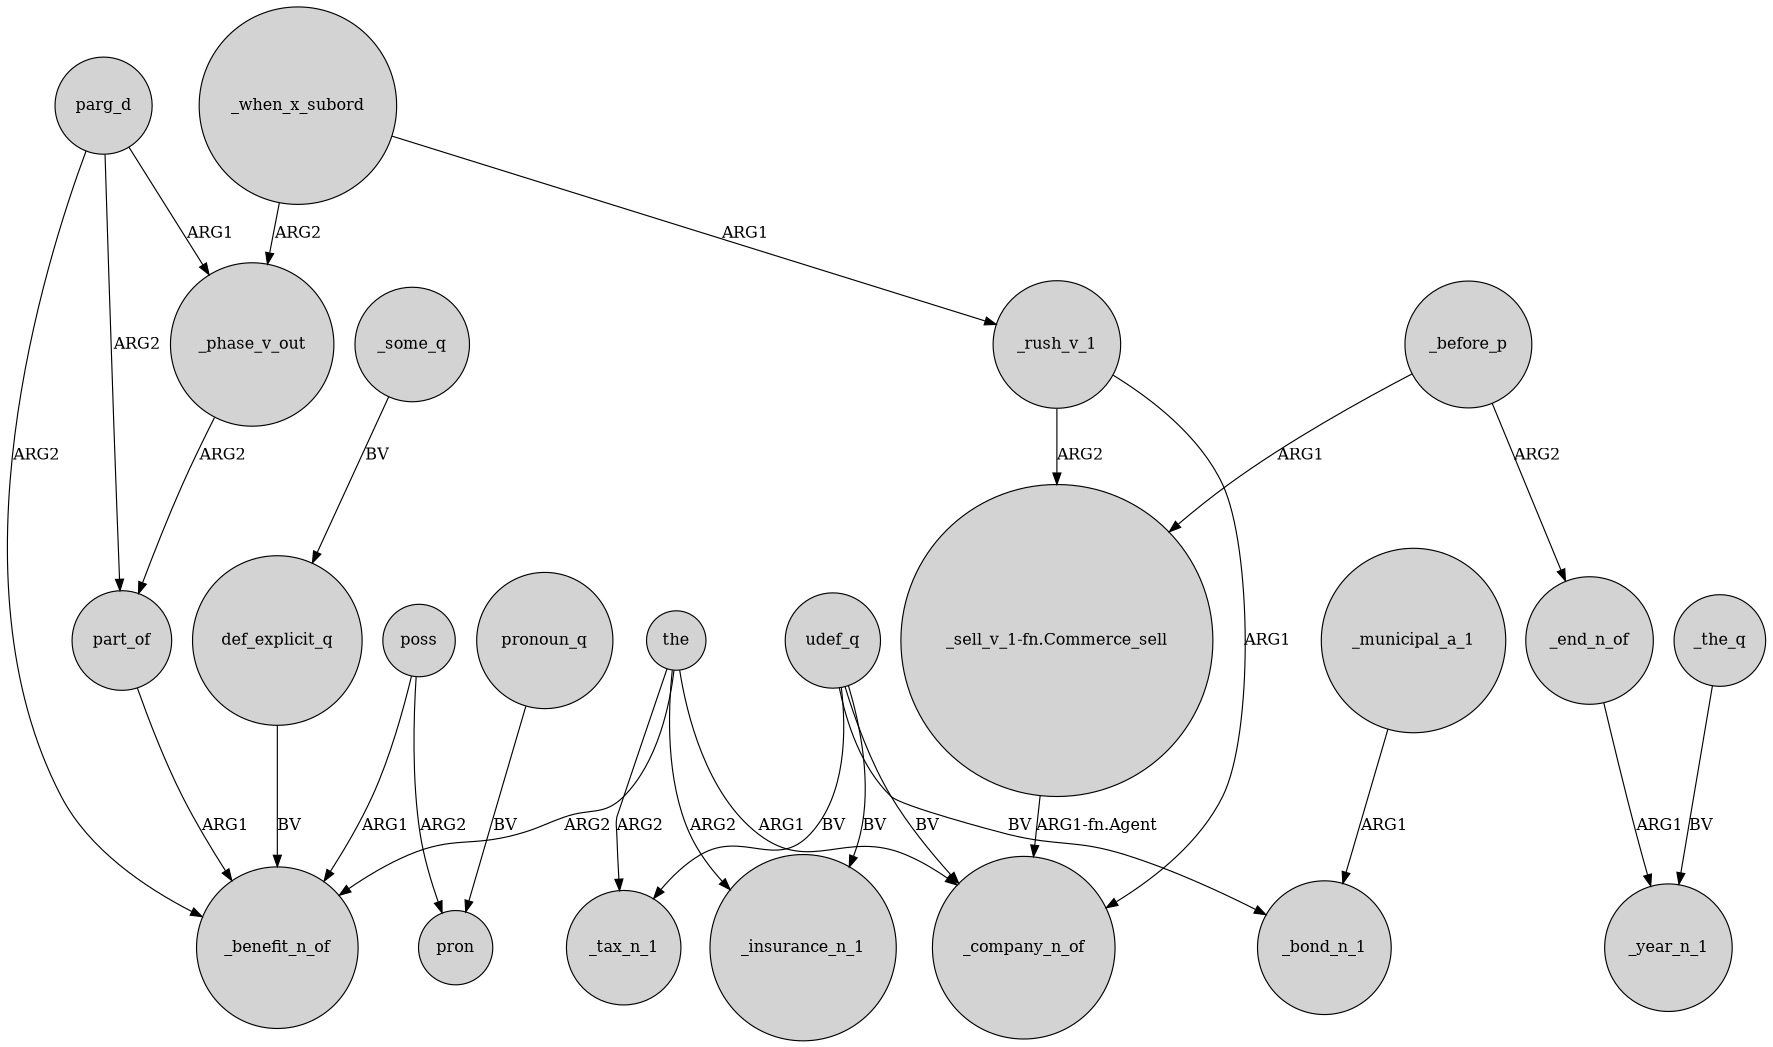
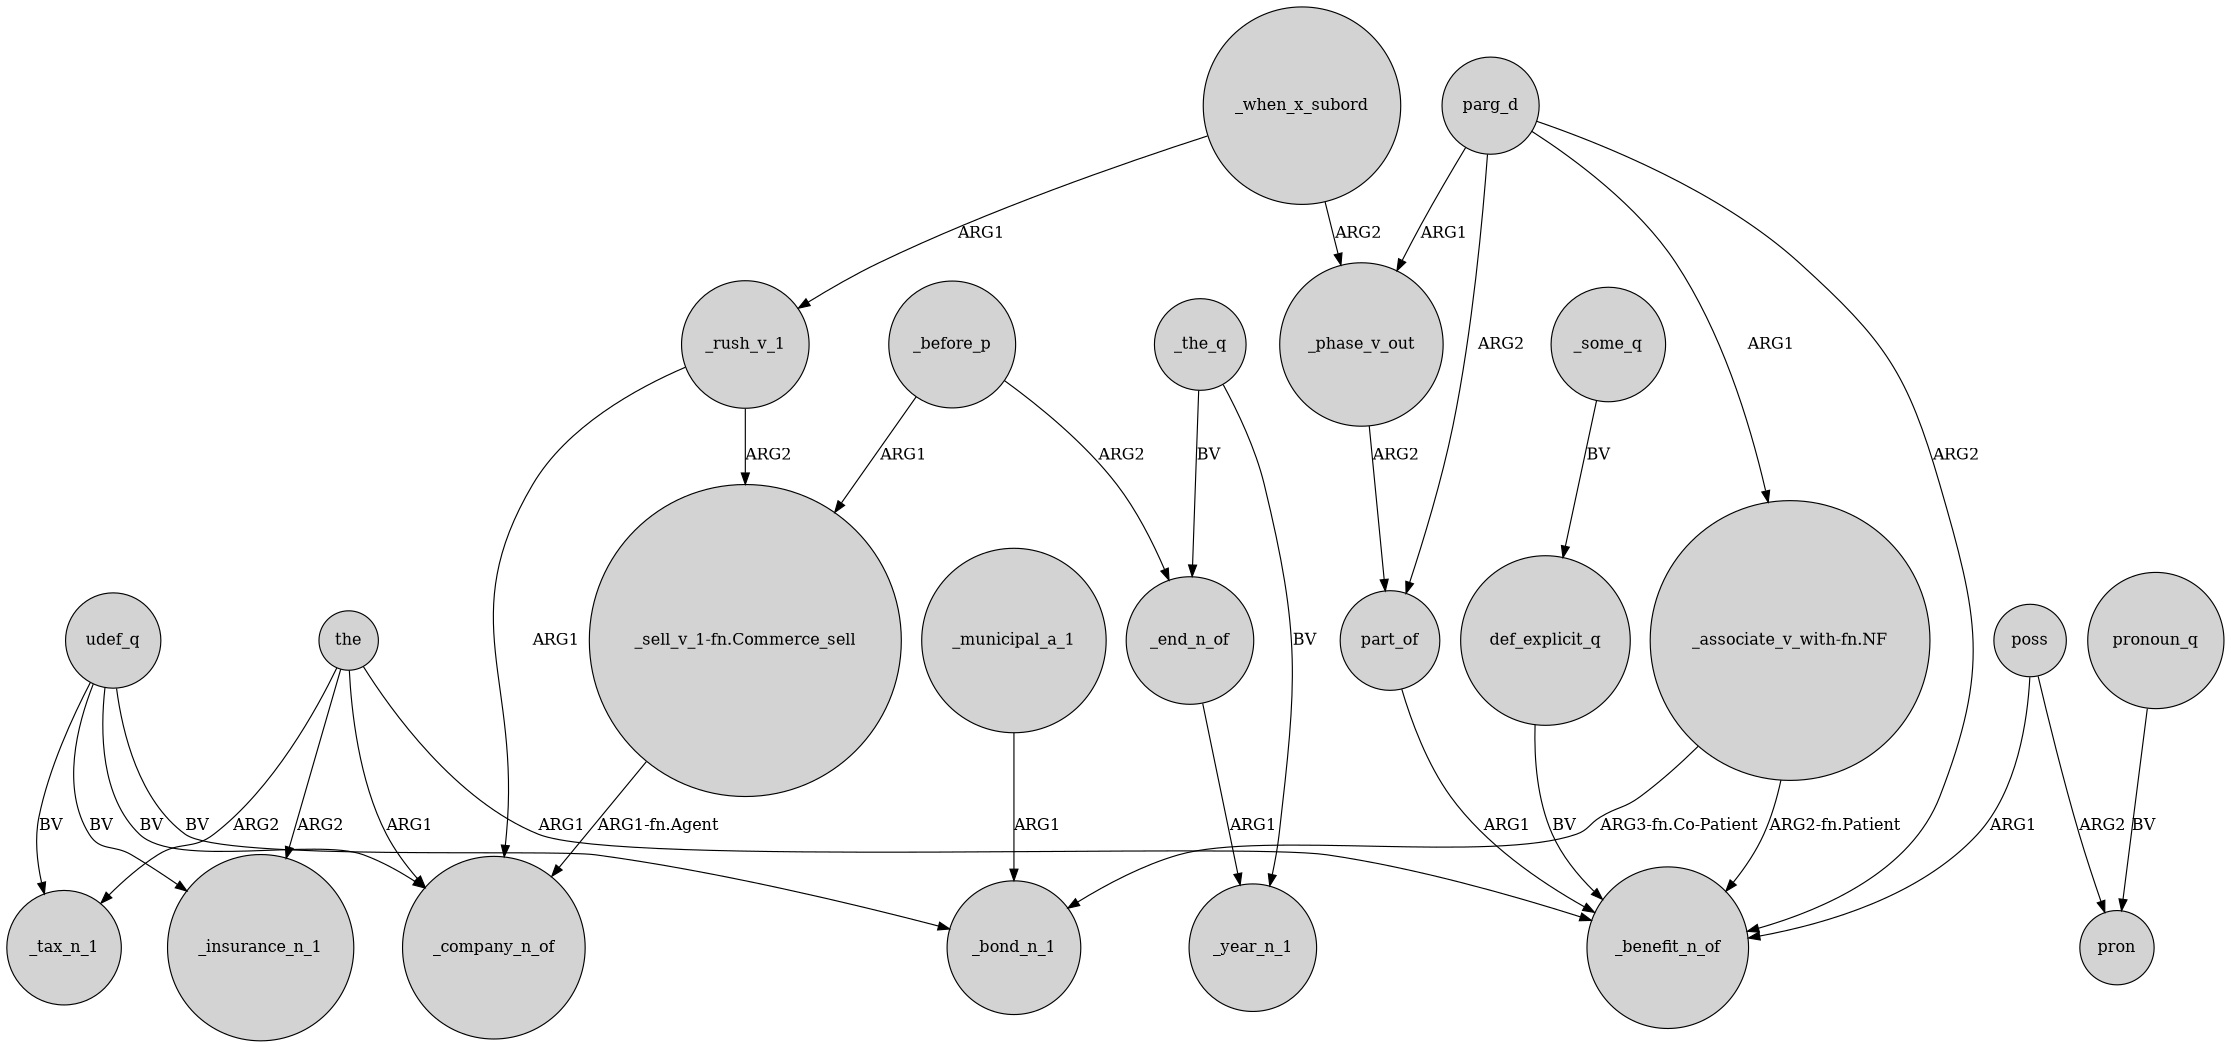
none -> (1196, 478)
none -> (1790, 641)
(588, 826) -> (562, 826)
